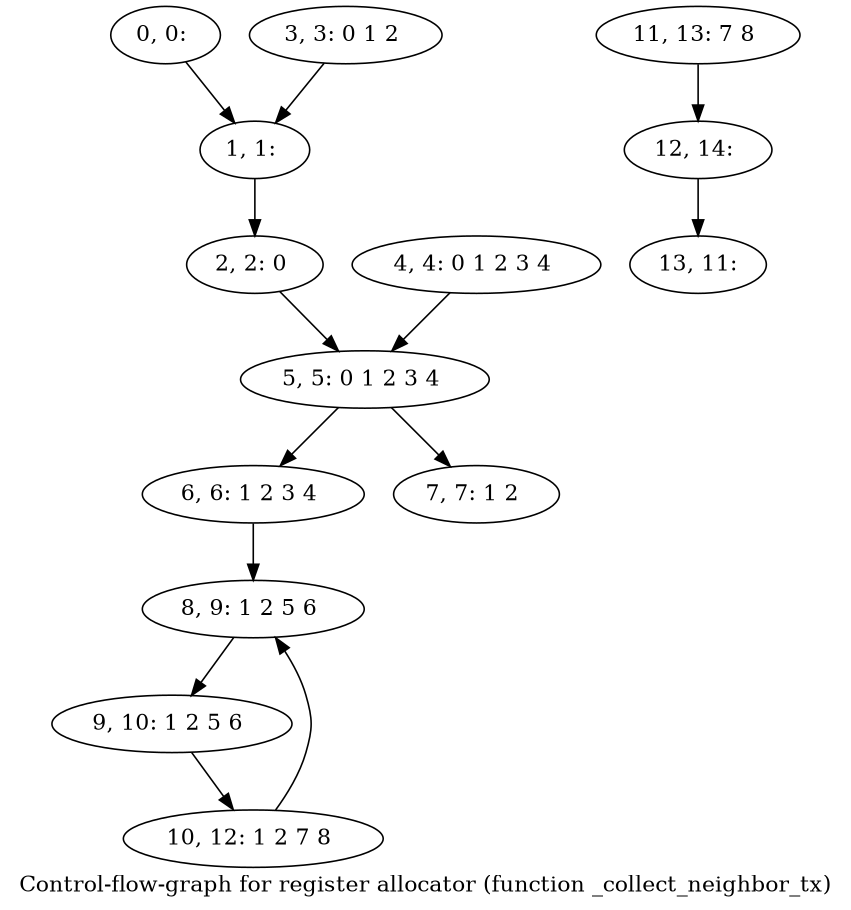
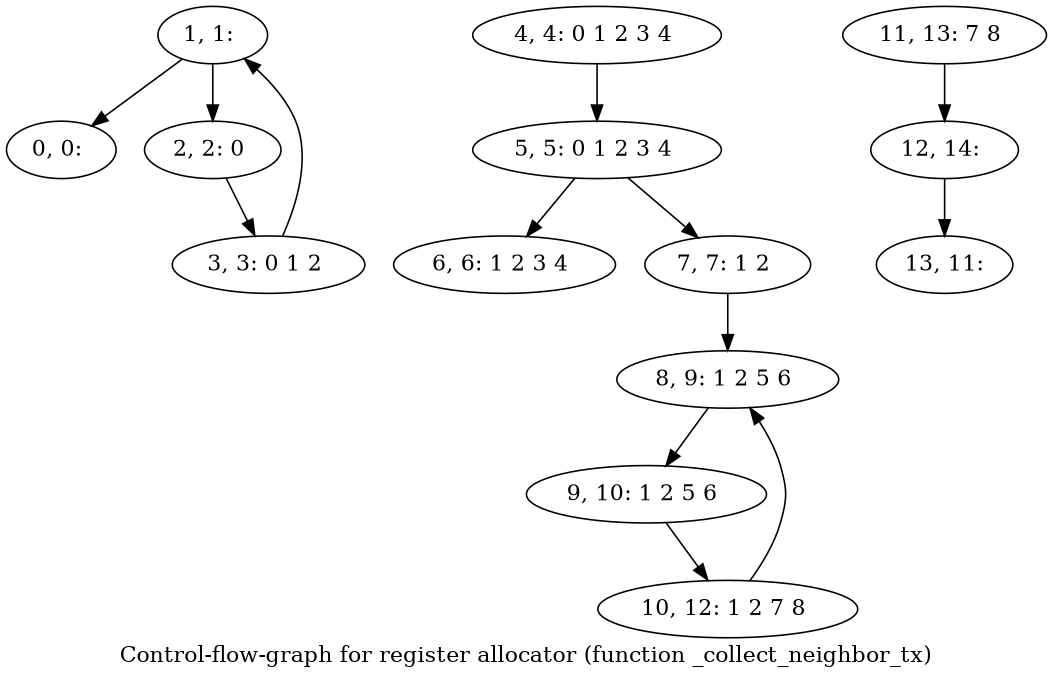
(205, 86) -> (144, 88)
(303, 316) -> (237, 200)
(253, 544) -> (728, 314)
